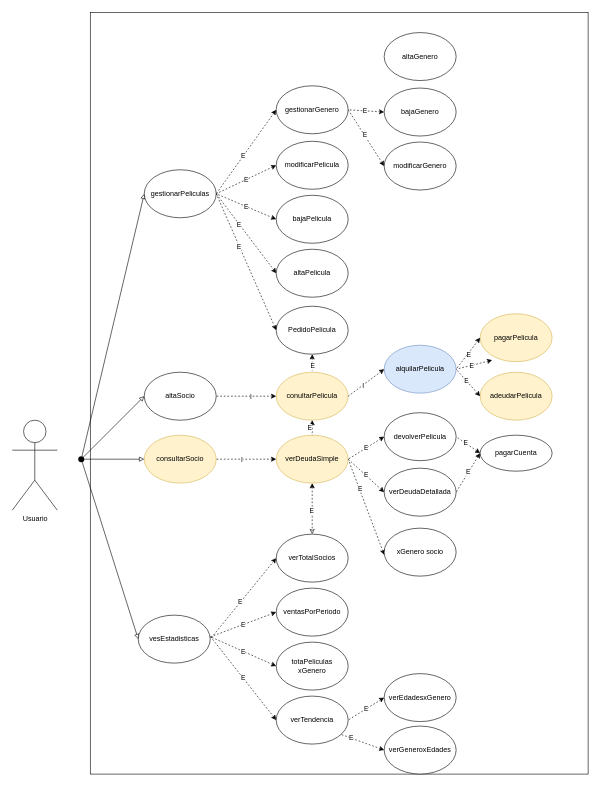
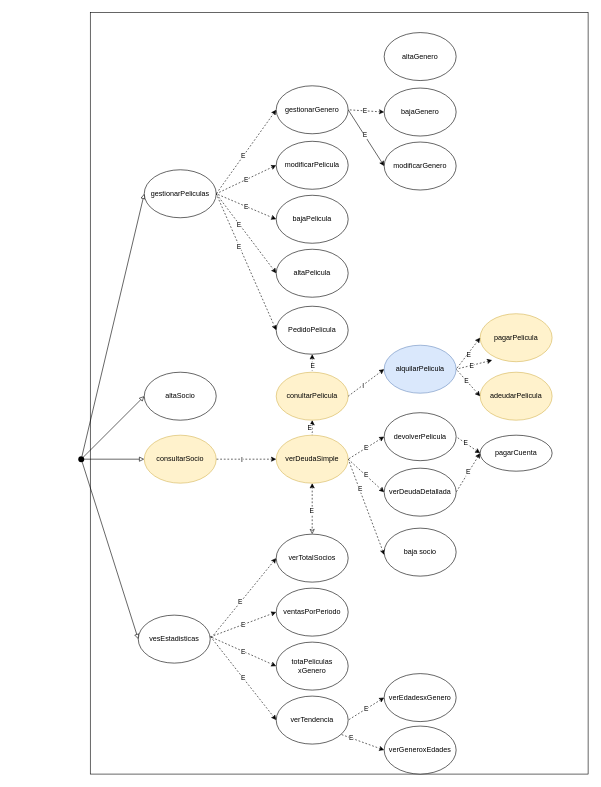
(366, 137) -> (366, 137)
(271, 396) -> none
(35, 465) -> none
(420, 552) -> (420, 552)
